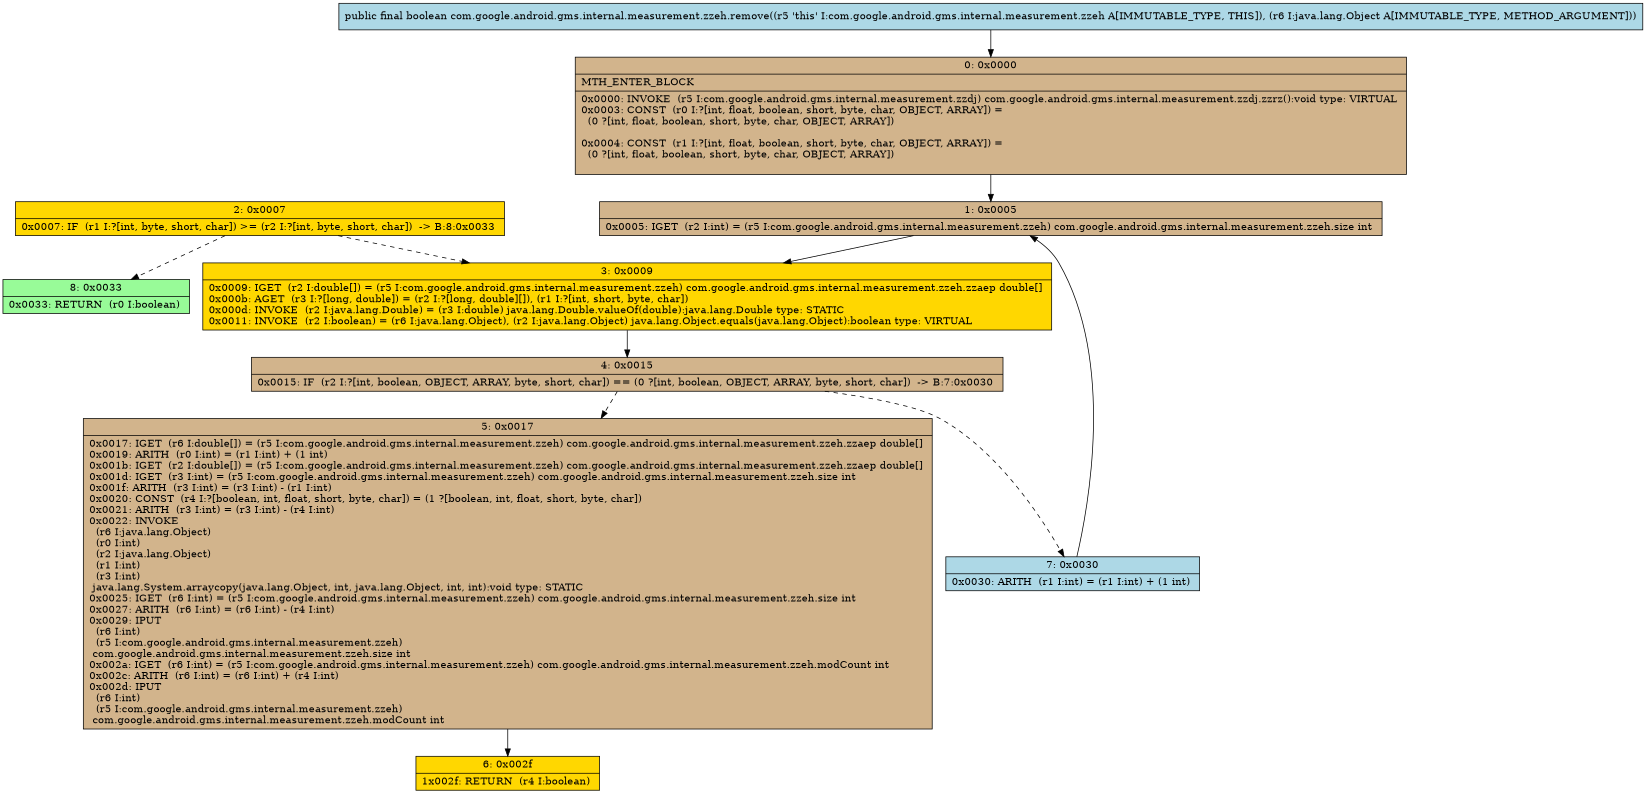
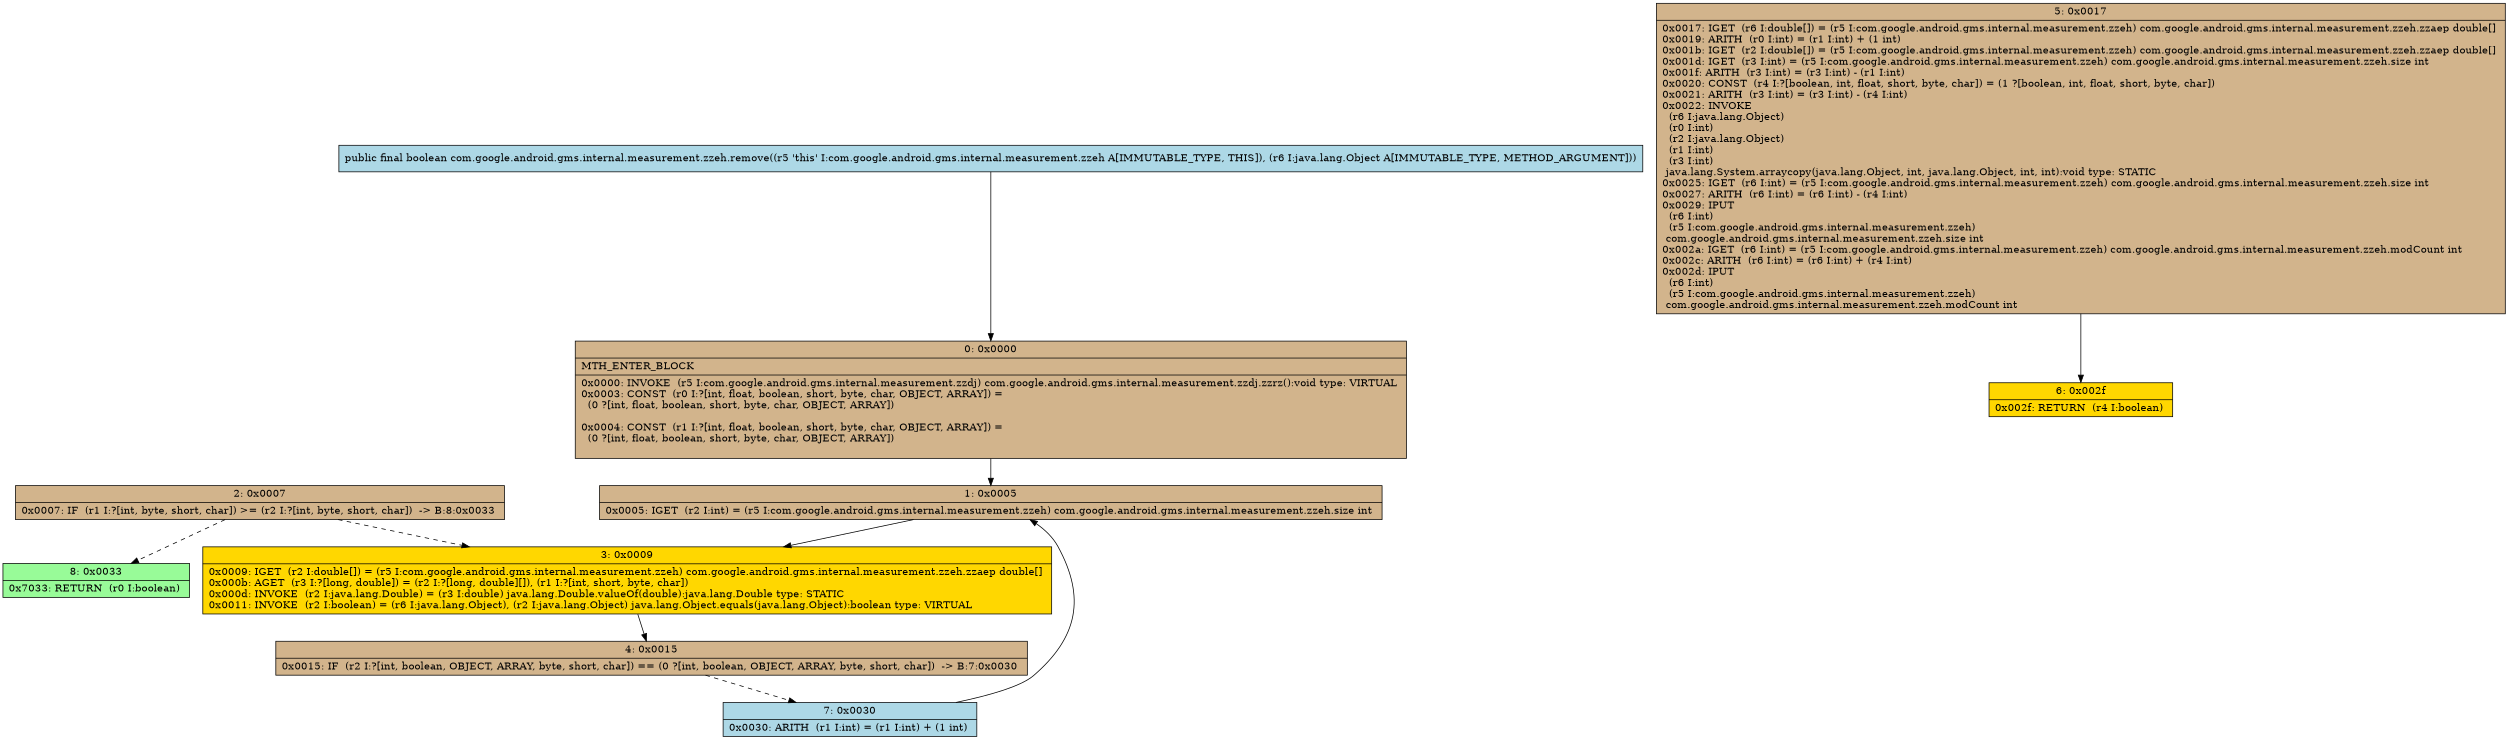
(260, 219) -> (260, 503)
(96, 305) -> (96, 589)
(611, 402) -> none
(508, 781) -> (2081, 408)
